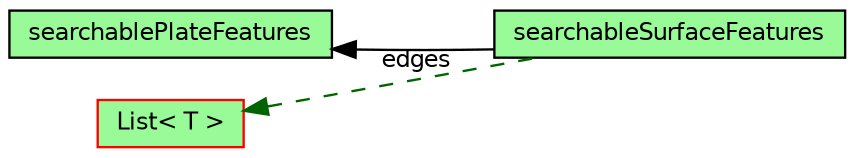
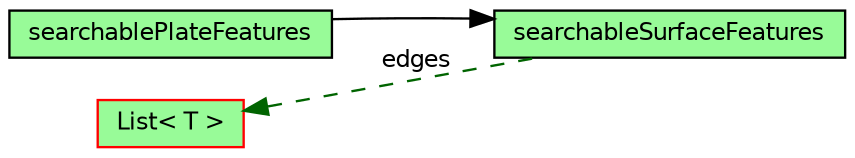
(425, 50) -> (401, 18)
